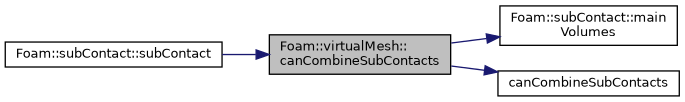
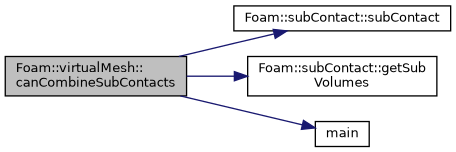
(589, 26) -> (342, 76)
(239, 55) -> (226, 45)
(589, 83) -> (342, 134)
